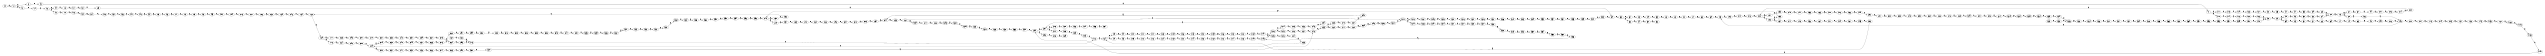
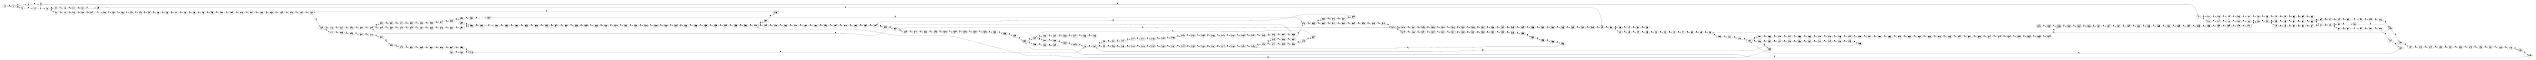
(466, 33) -> (466, 27)
